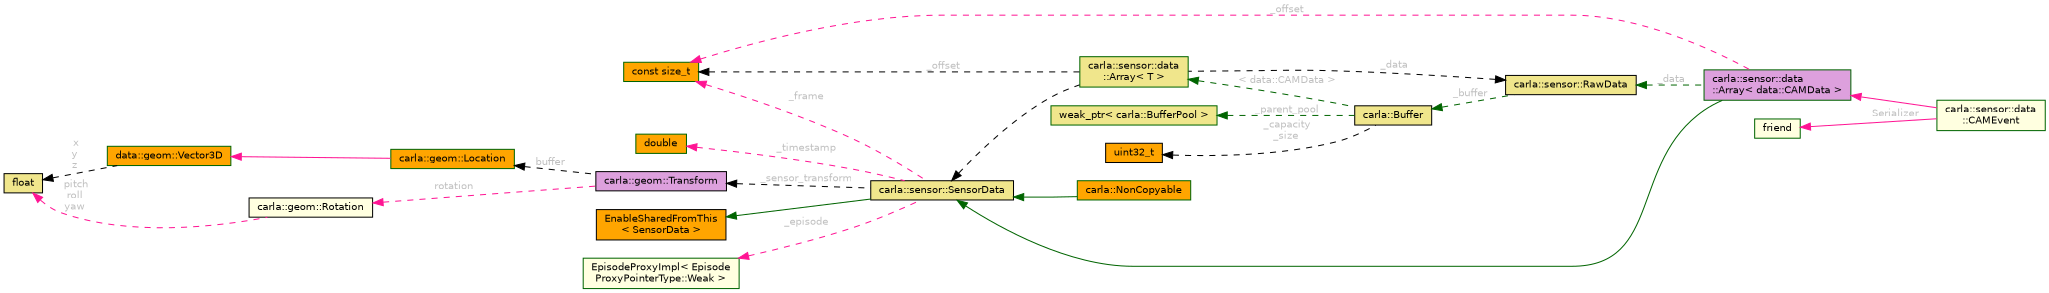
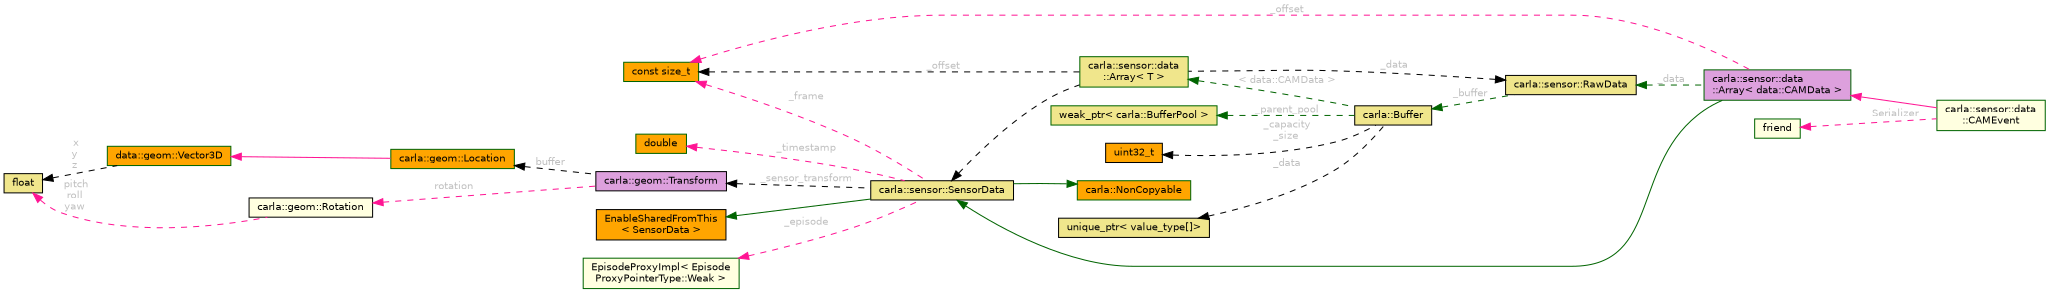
(1874, 123) -> (1874, 123)
(1051, 197) -> (1040, 184)
none -> (1134, 228)
